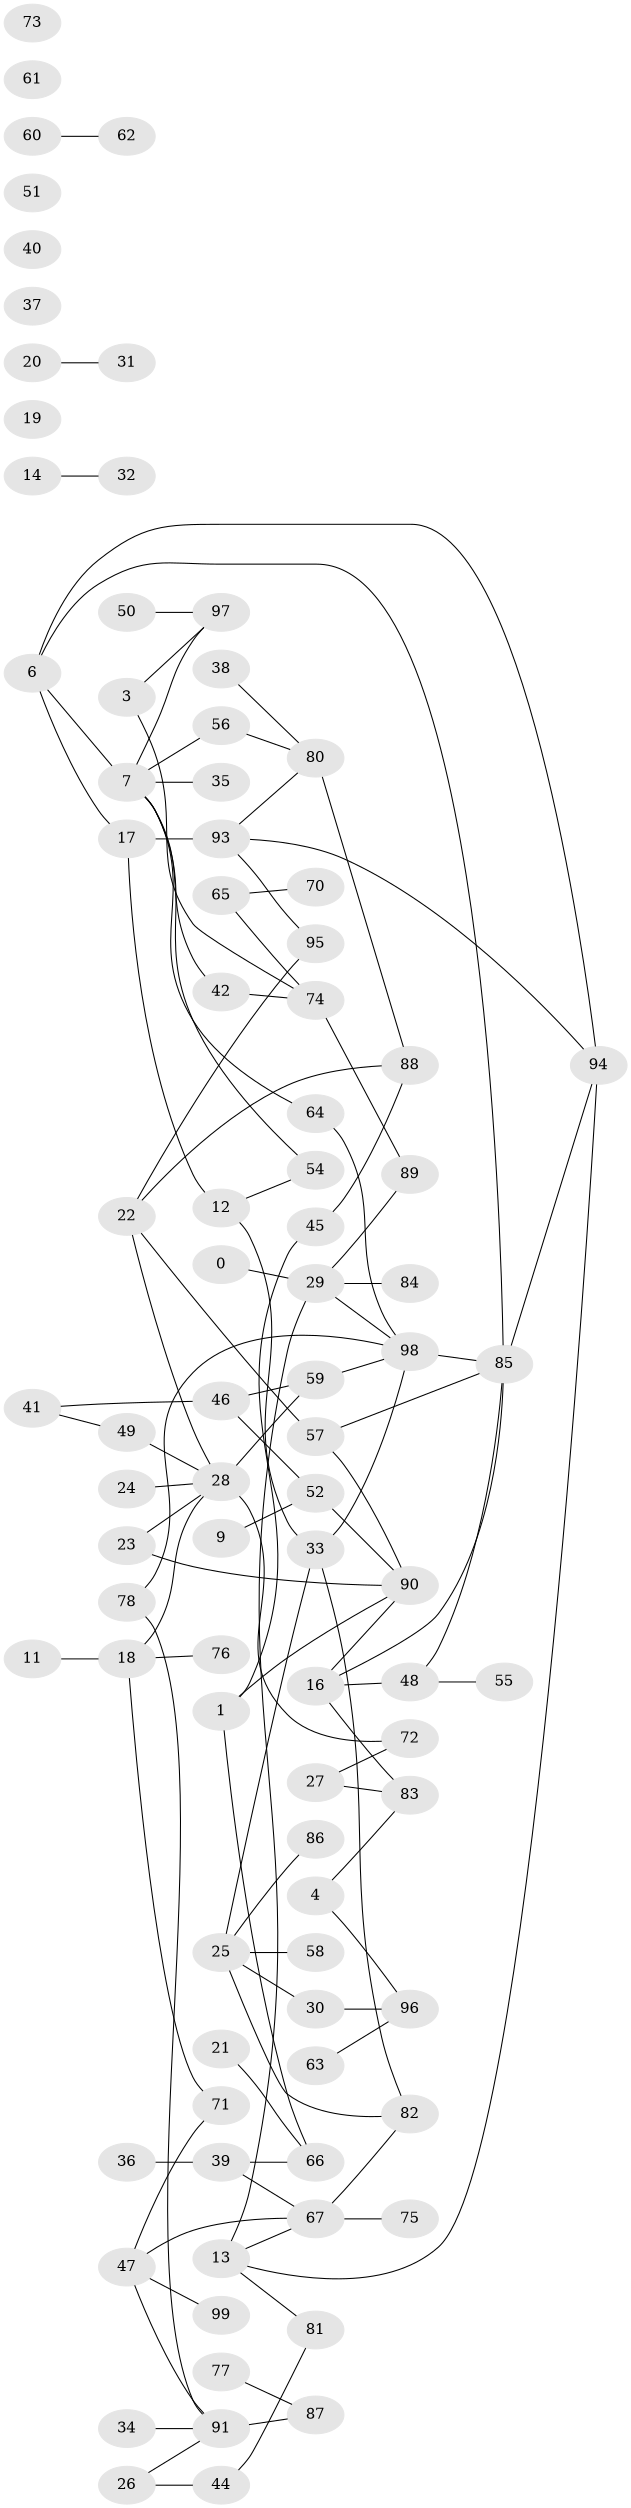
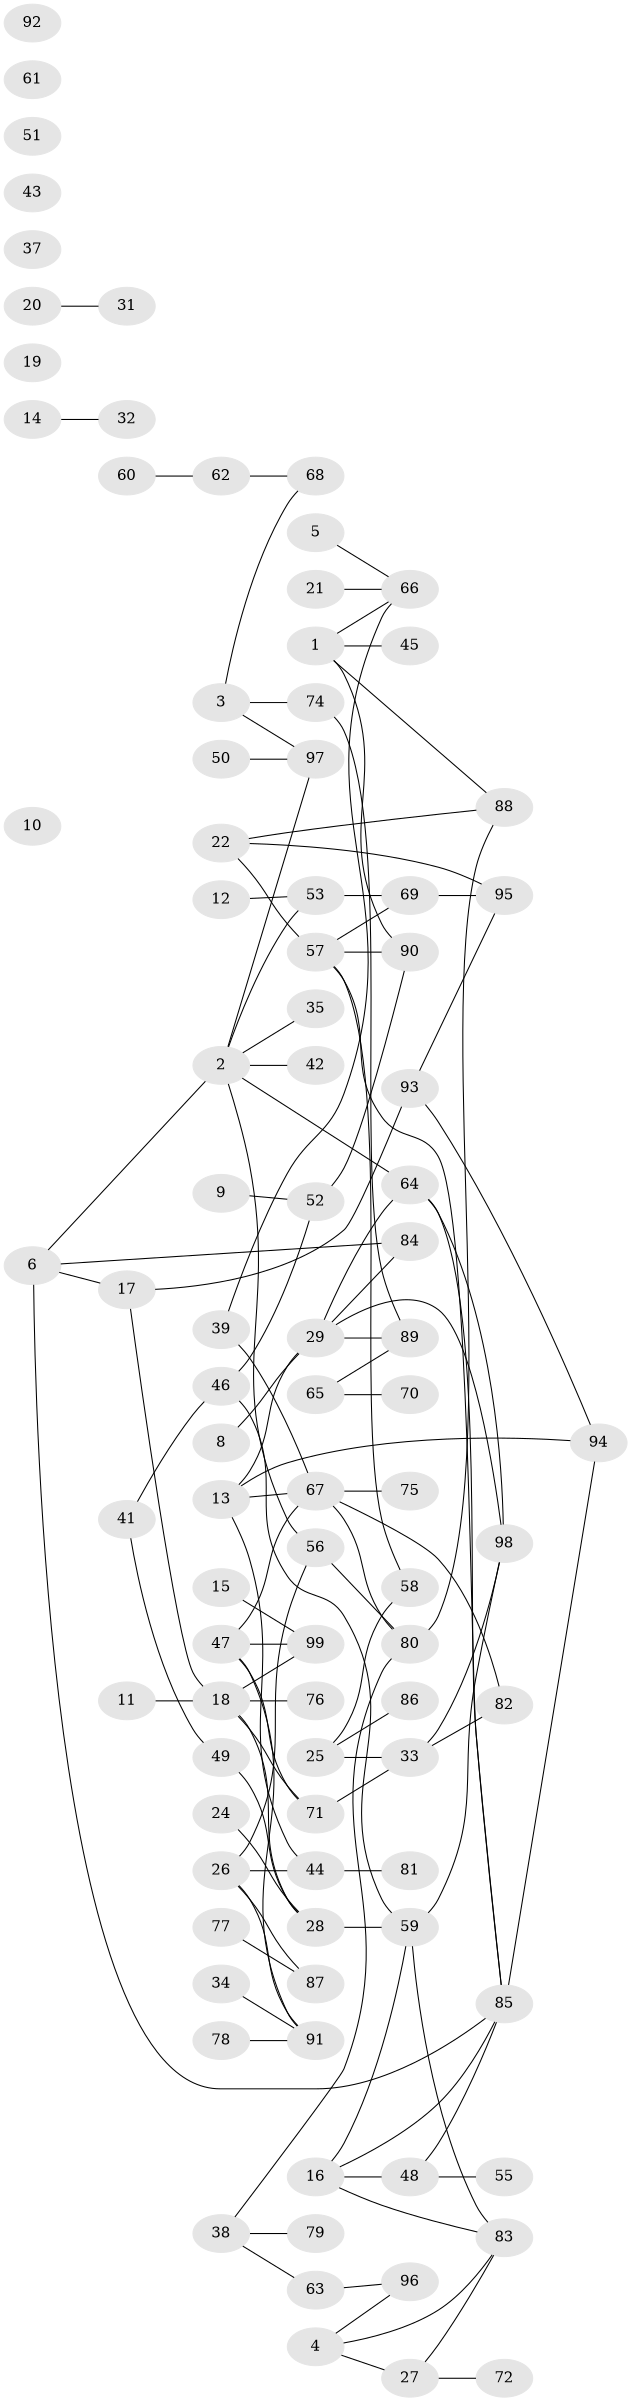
none -> (33, 23)
(33, 23) -> none
none -> (33, 193)
(33, 250) -> none
none -> (316, 476)
none -> (316, 533)
(466, 564) -> (221, 1254)
(127, 782) -> (221, 1065)
(269, 798) -> (363, 1568)
none -> (33, 826)
none -> (410, 896)
(267, 949) -> (363, 1366)
(276, 997) -> none
(148, 1030) -> (158, 1500)
(372, 1150) -> (410, 727)
(316, 1170) -> (316, 896)
none -> (354, 1257)
(221, 1265) -> (221, 1443)
none -> (371, 1267)
(165, 1352) -> none
(457, 1358) -> (472, 1590)
(269, 1371) -> (371, 1781)
(184, 1384) -> none
(127, 1546) -> none
none -> (221, 1588)
(363, 1636) -> (379, 2057)
none -> (270, 1672)
(283, 1709) -> none
none -> (275, 1712)
(316, 2009) -> none
(264, 2052) -> none
none -> (436, 2089)
(127, 2162) -> none
none -> (316, 2234)
none -> (268, 2262)
(268, 2294) -> (262, 1662)
none -> (363, 2363)
(261, 2423) -> (272, 1934)
